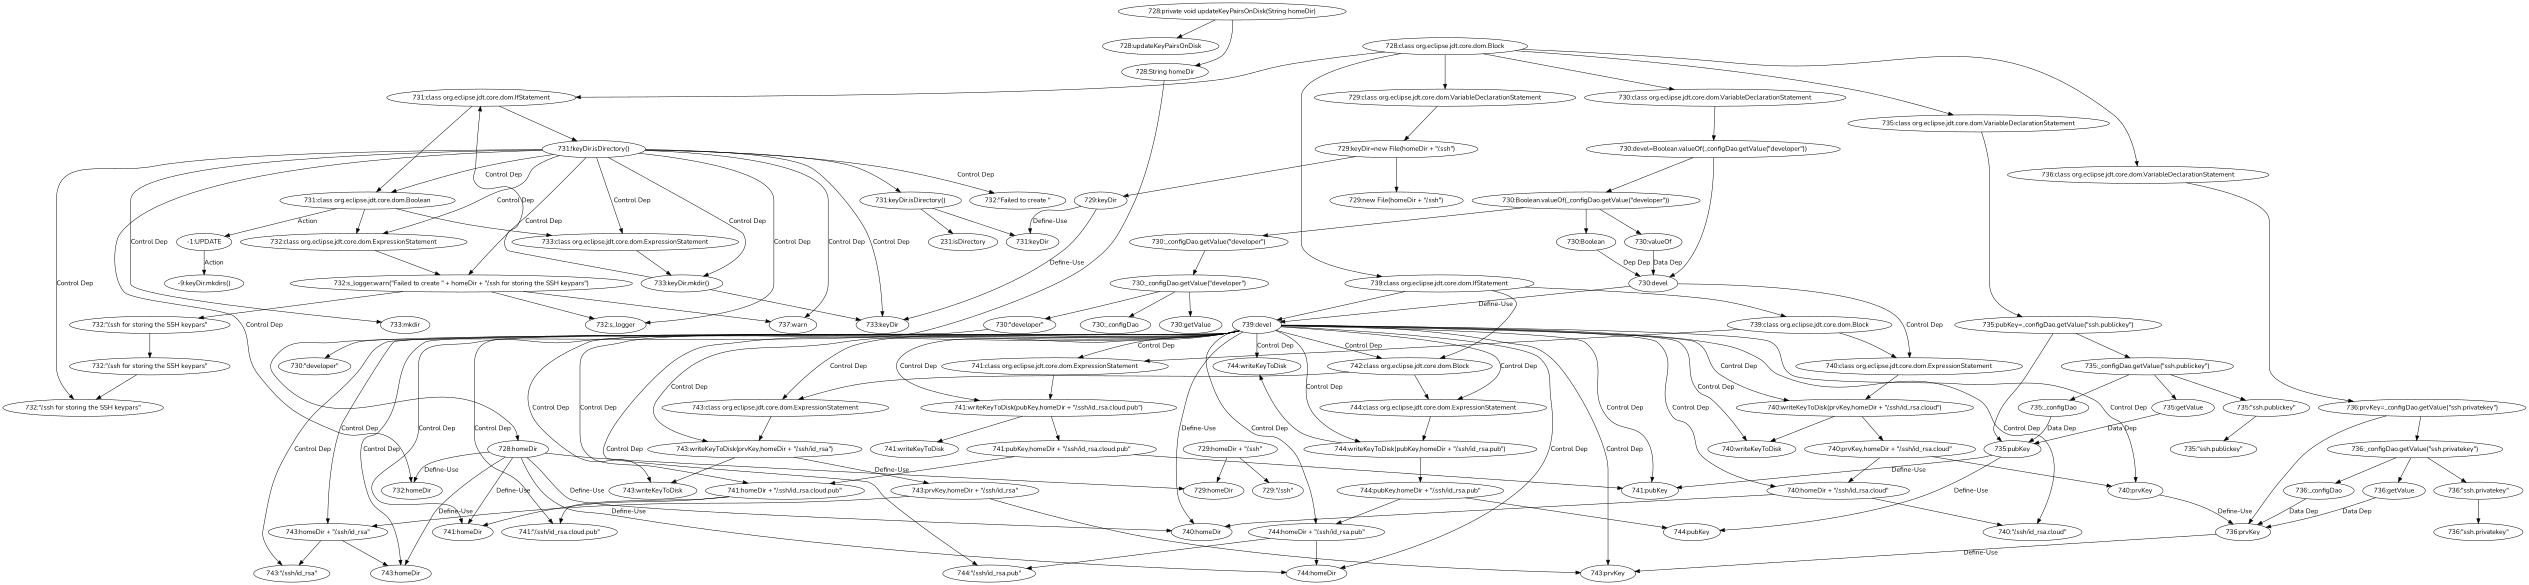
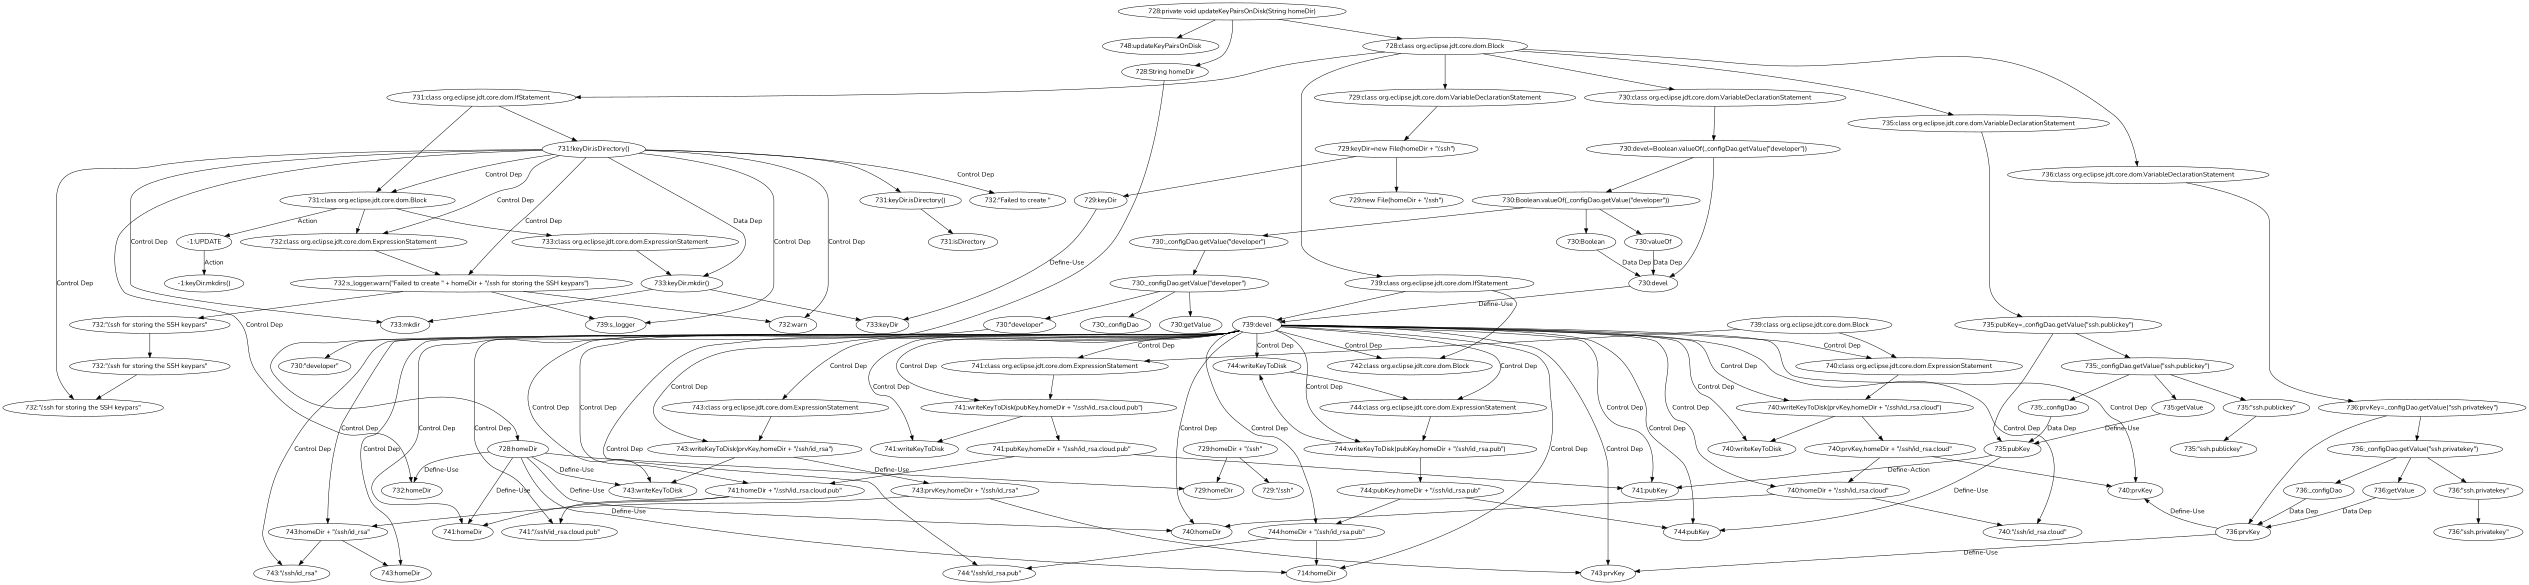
none -> (1338, 29)
(1161, 46) -> (1161, 46)
(811, 168) -> none
(609, 193) -> none
(368, 201) -> (368, 201)
(748, 221) -> (748, 221)
(505, 241) -> (537, 307)
(963, 242) -> (963, 242)
(1033, 242) -> none
(1637, 263) -> (1637, 263)
(204, 283) -> (204, 283)
(1809, 291) -> (1575, 331)
(1654, 294) -> none
(616, 325) -> (616, 325)
(793, 325) -> (793, 325)
none -> (915, 341)
none -> (1598, 344)
(1075, 376) -> none
(1420, 385) -> (1347, 383)
(1199, 429) -> (1199, 429)
(2122, 429) -> (2122, 429)
(1909, 470) -> (1909, 470)
(447, 500) -> (571, 476)
(2196, 504) -> (2182, 519)
(1317, 574) -> (1317, 574)
